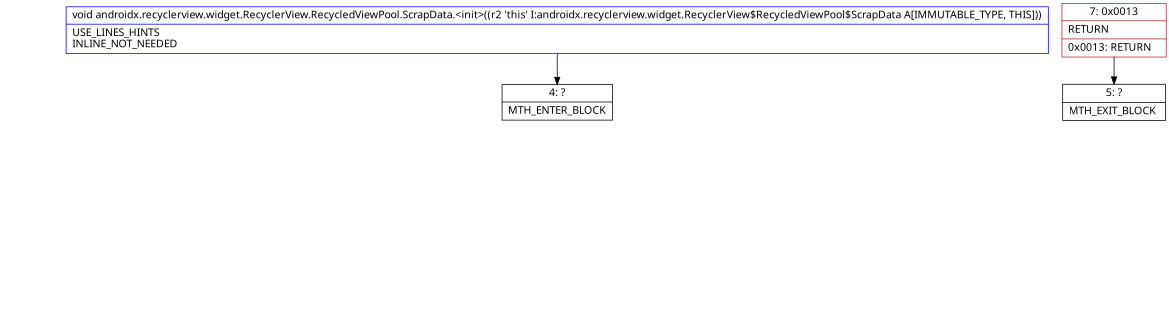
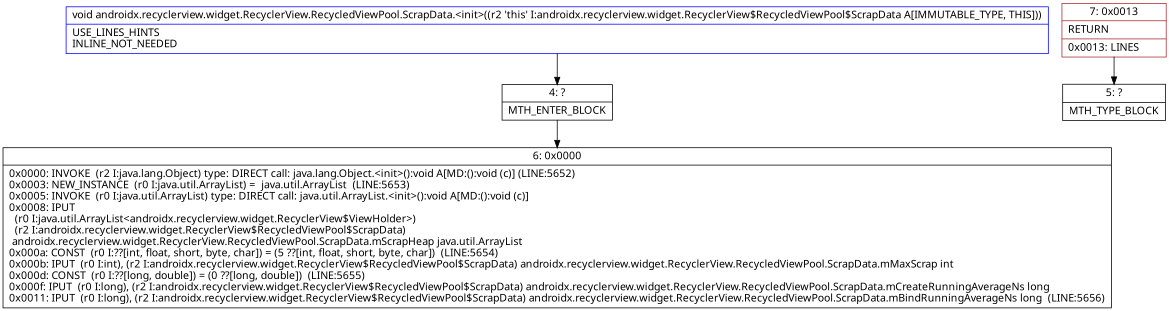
(1114, 48) -> (1108, 48)
(1113, 111) -> (1114, 111)
none -> (557, 228)
